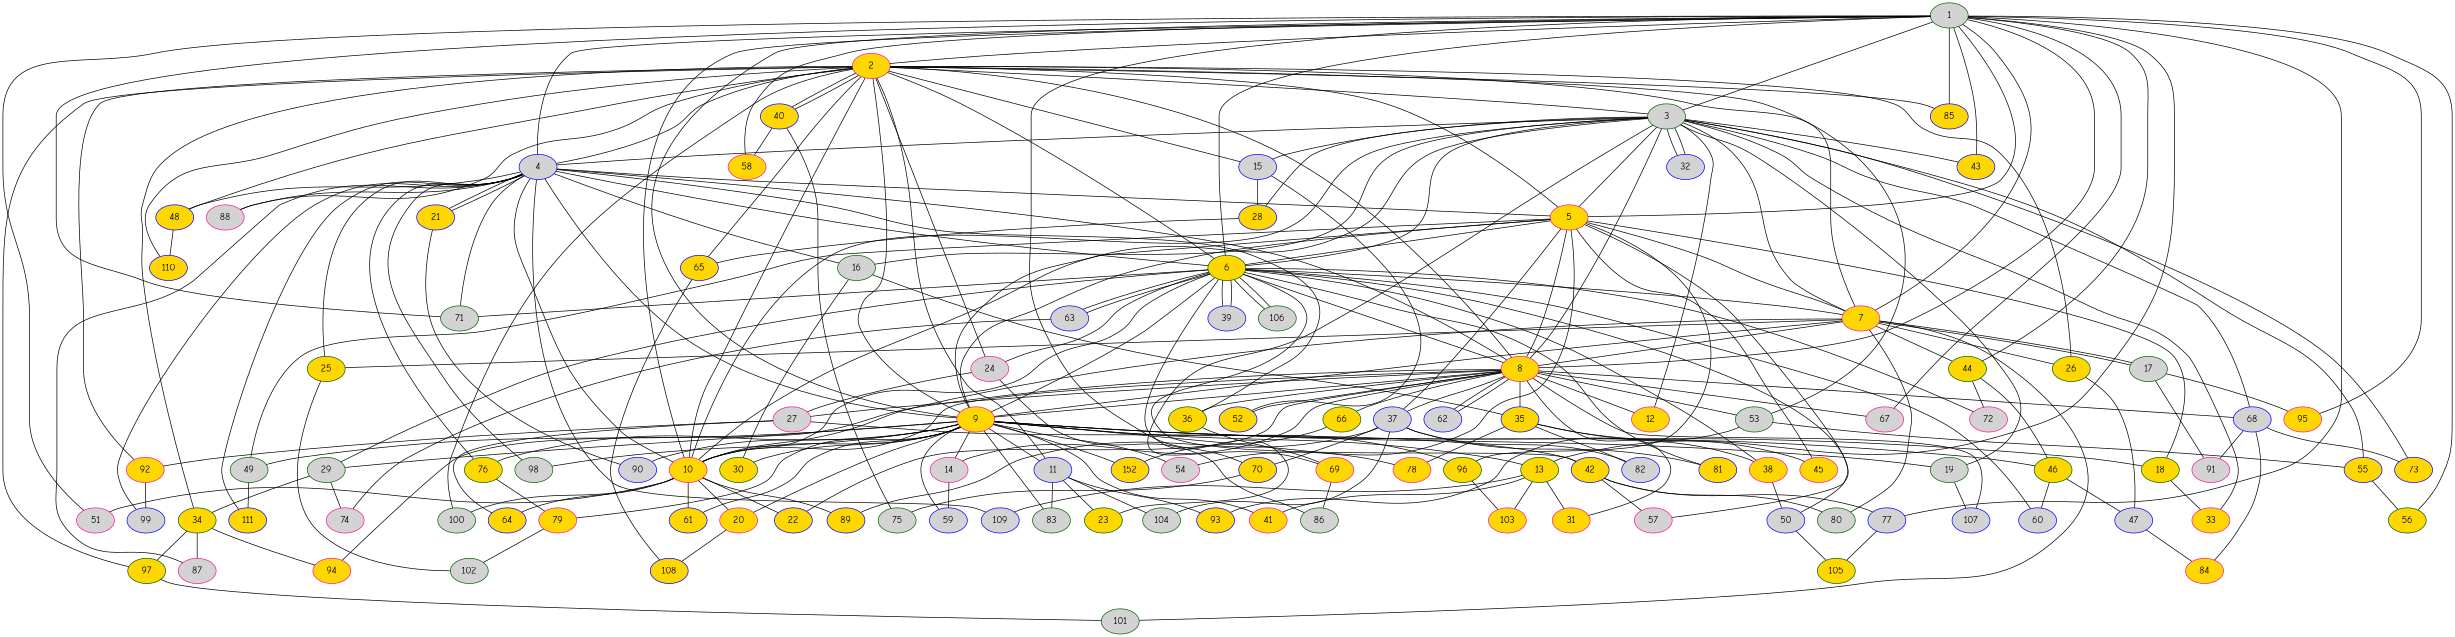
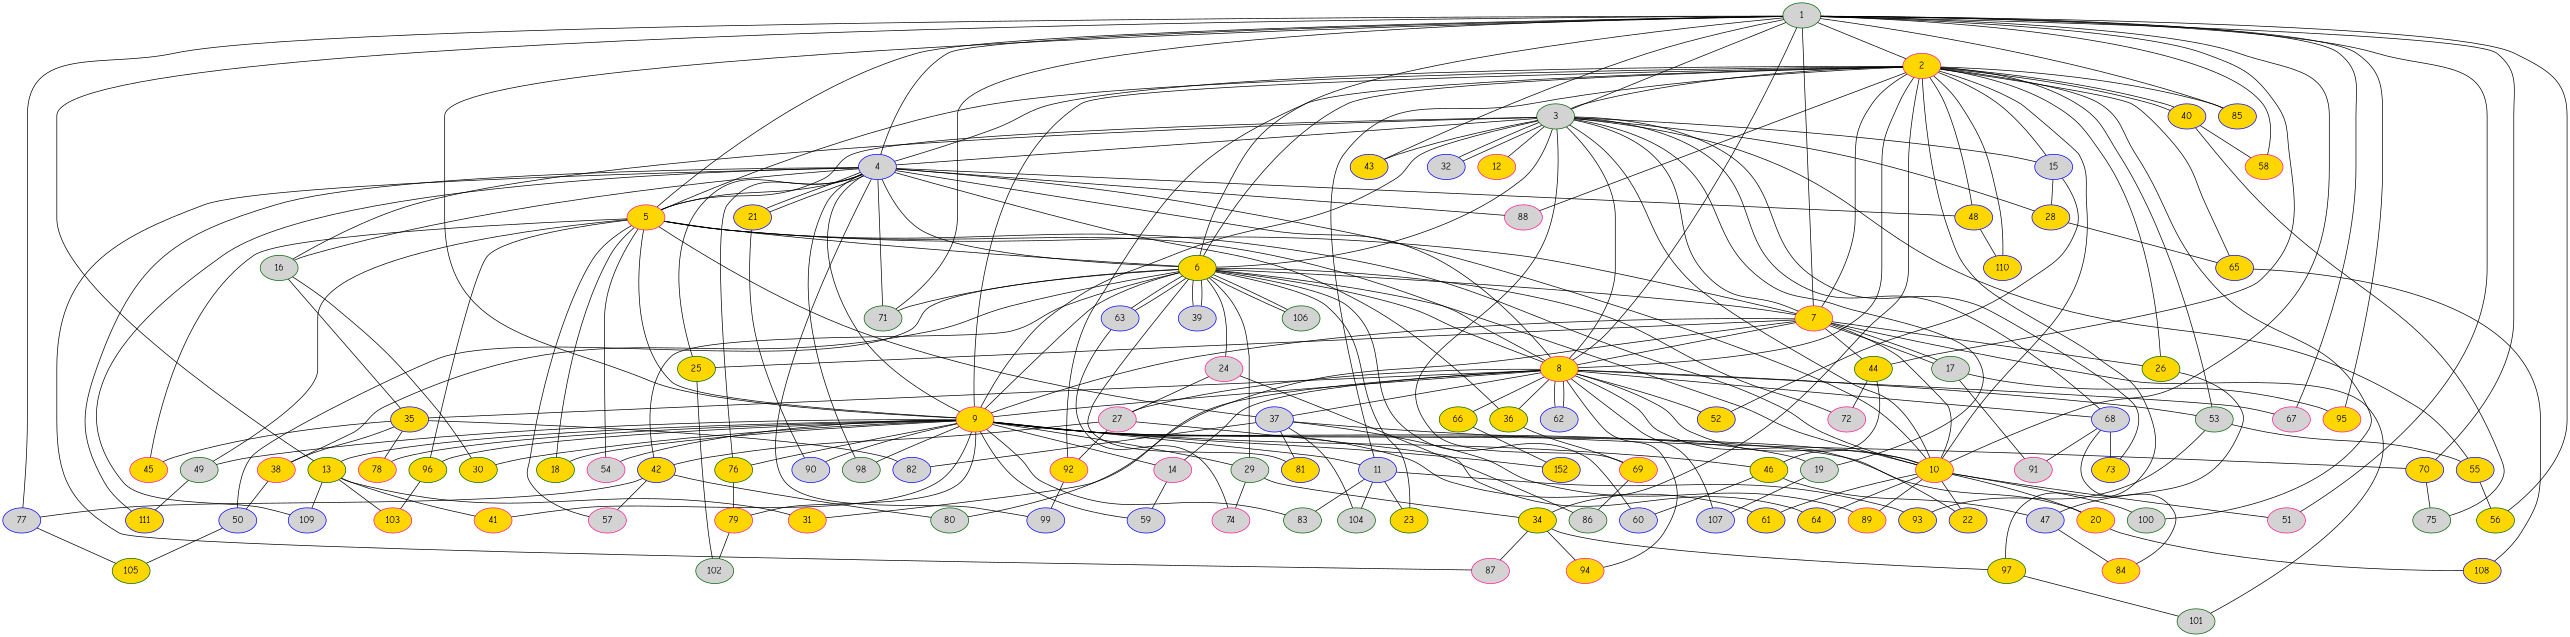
(930, 217) -> none
(1578, 391) -> none
(846, 520) -> (1867, 520)
(2211, 520) -> none
